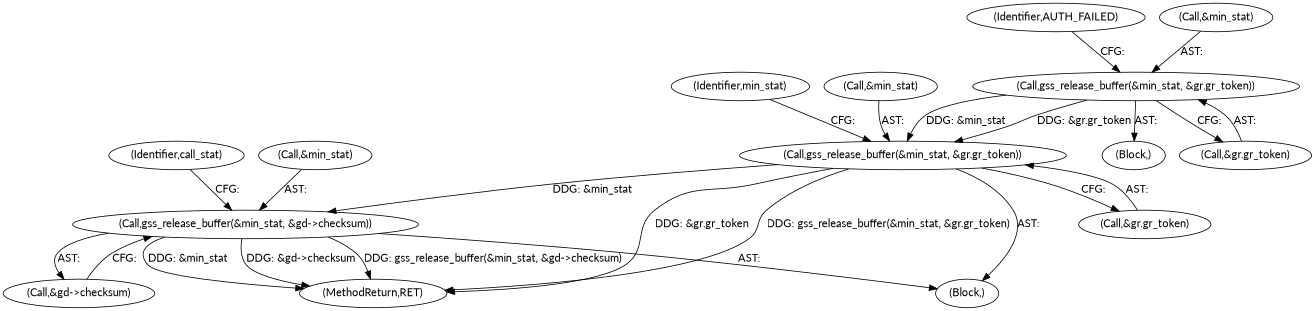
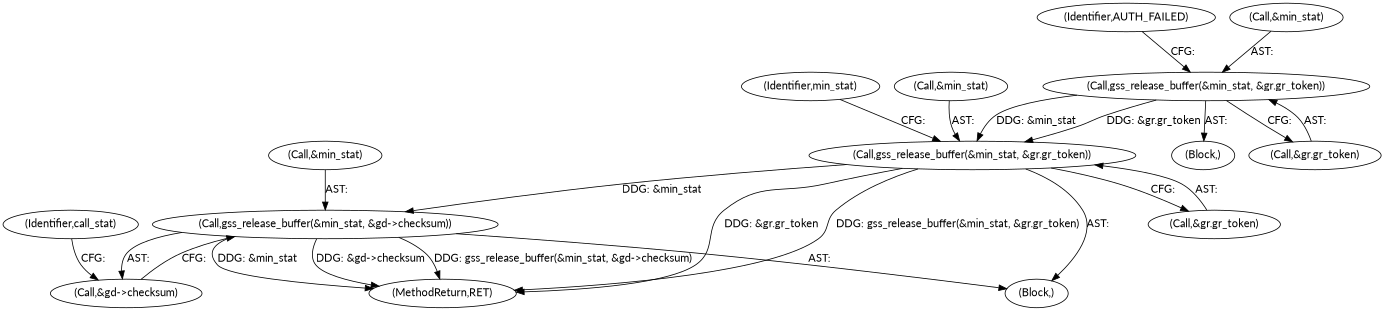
(208, 187) -> (78, 259)
